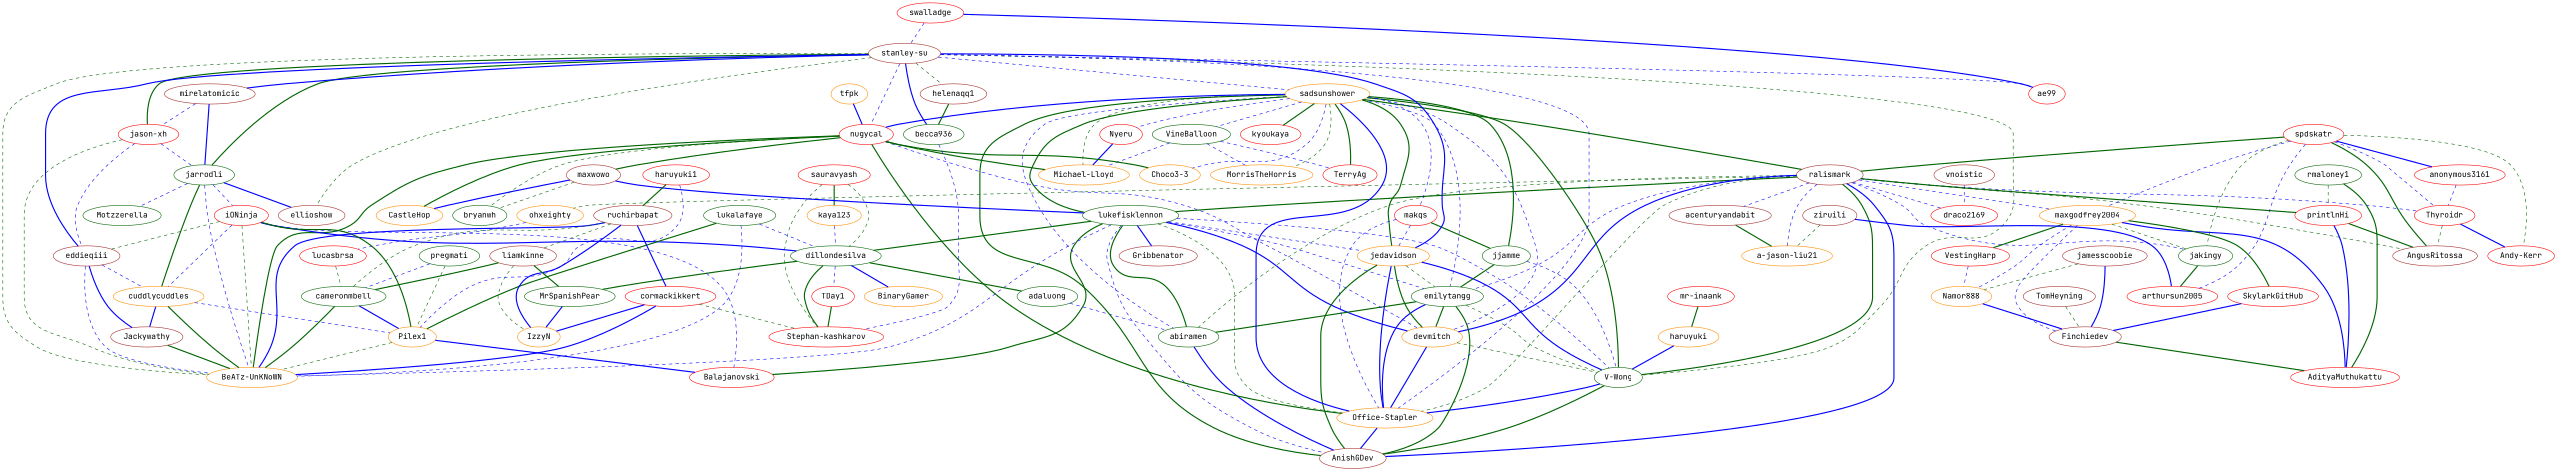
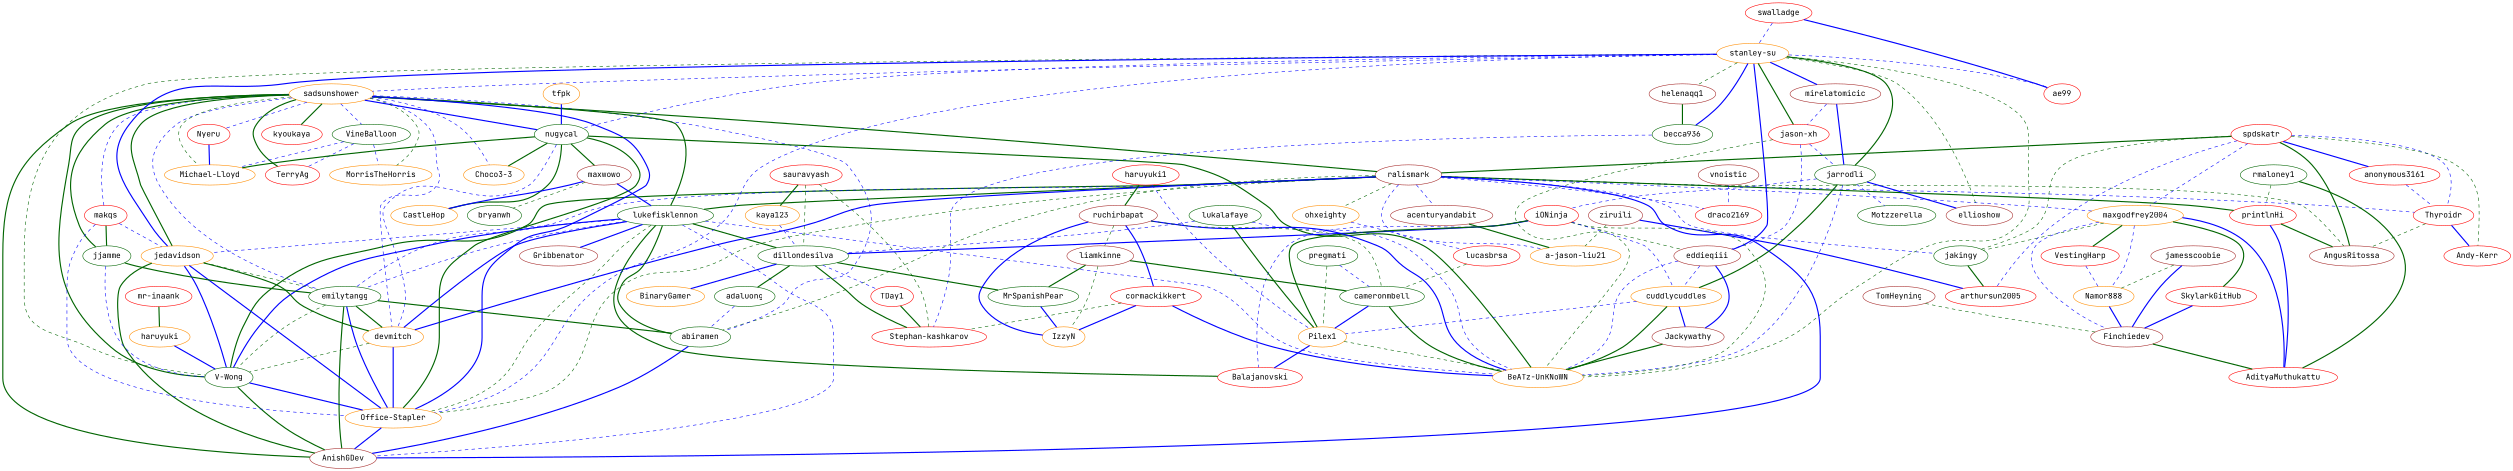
(904, 53) -> (1753, 53)
(866, 134) -> (561, 134)
(605, 156) -> none
(1413, 241) -> (405, 250)
